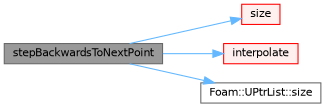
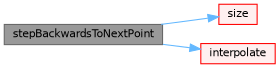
(261, 93) -> none
